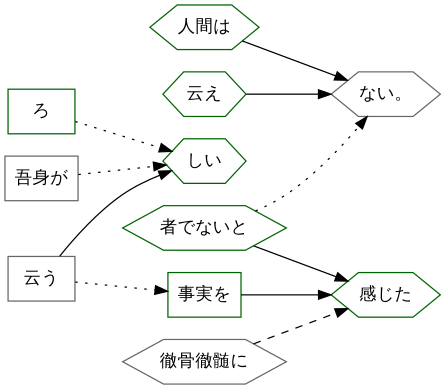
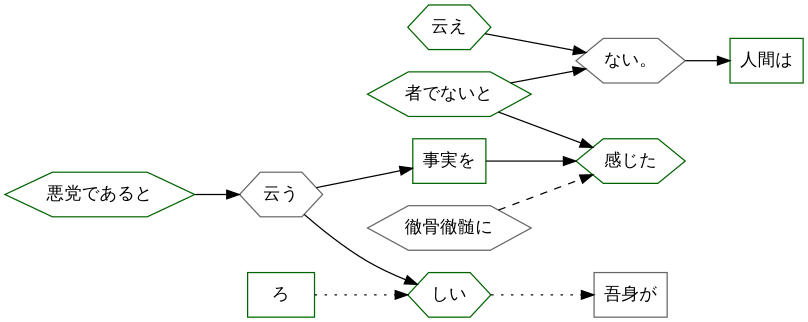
(204, 27) -> (767, 61)
(289, 58) -> (701, 61)
(116, 170) -> (536, 295)
(312, 175) -> (542, 77)
none -> (100, 195)
(42, 279) -> (281, 195)
(115, 286) -> (358, 179)
